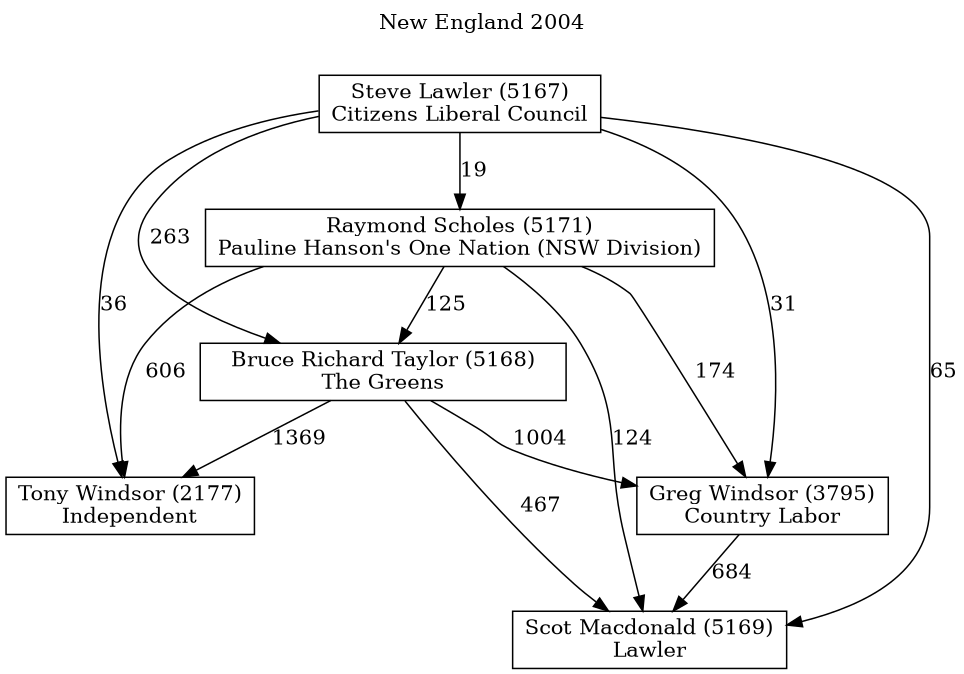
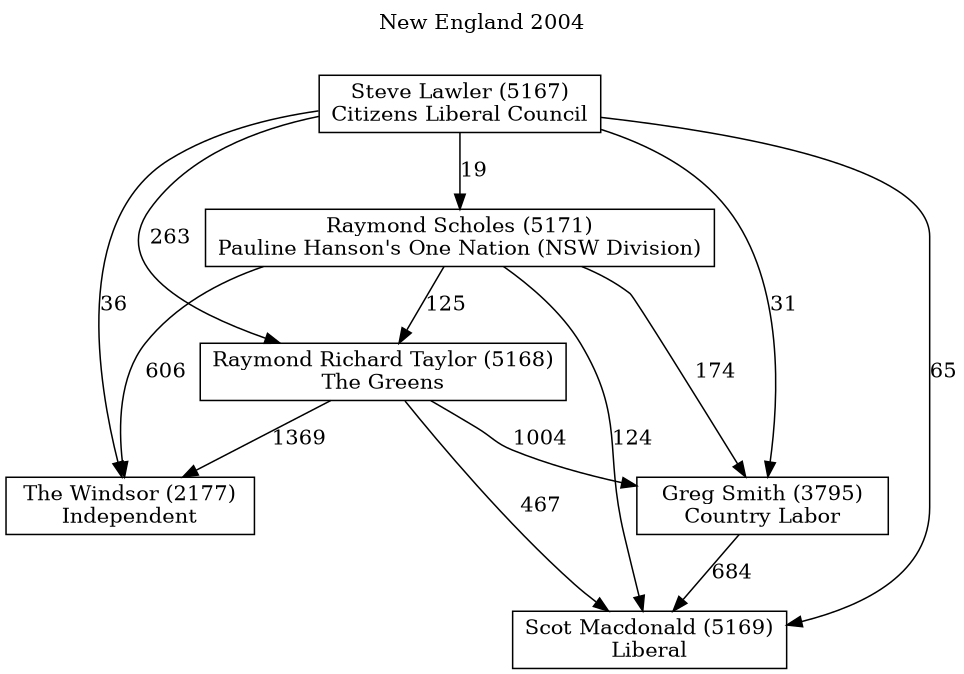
(383, 372) -> (383, 372)
(130, 506) -> (130, 506)
(763, 506) -> (763, 506)
(650, 640) -> (650, 640)
